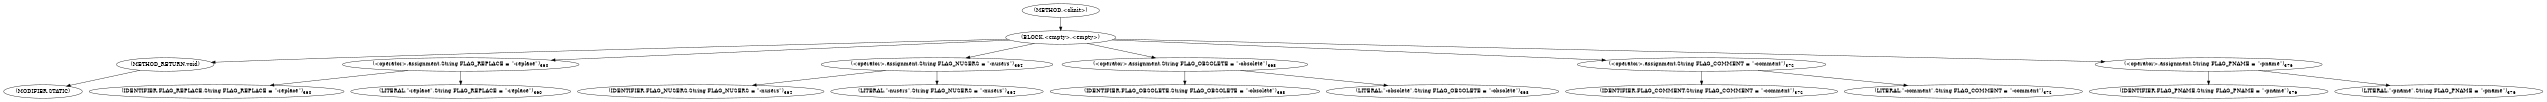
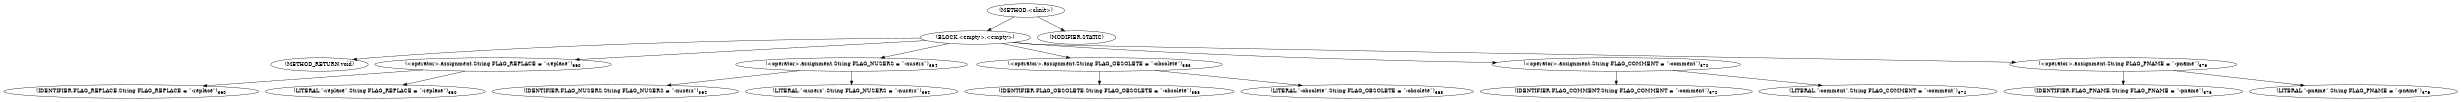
(105, 78) -> (1050, 23)
